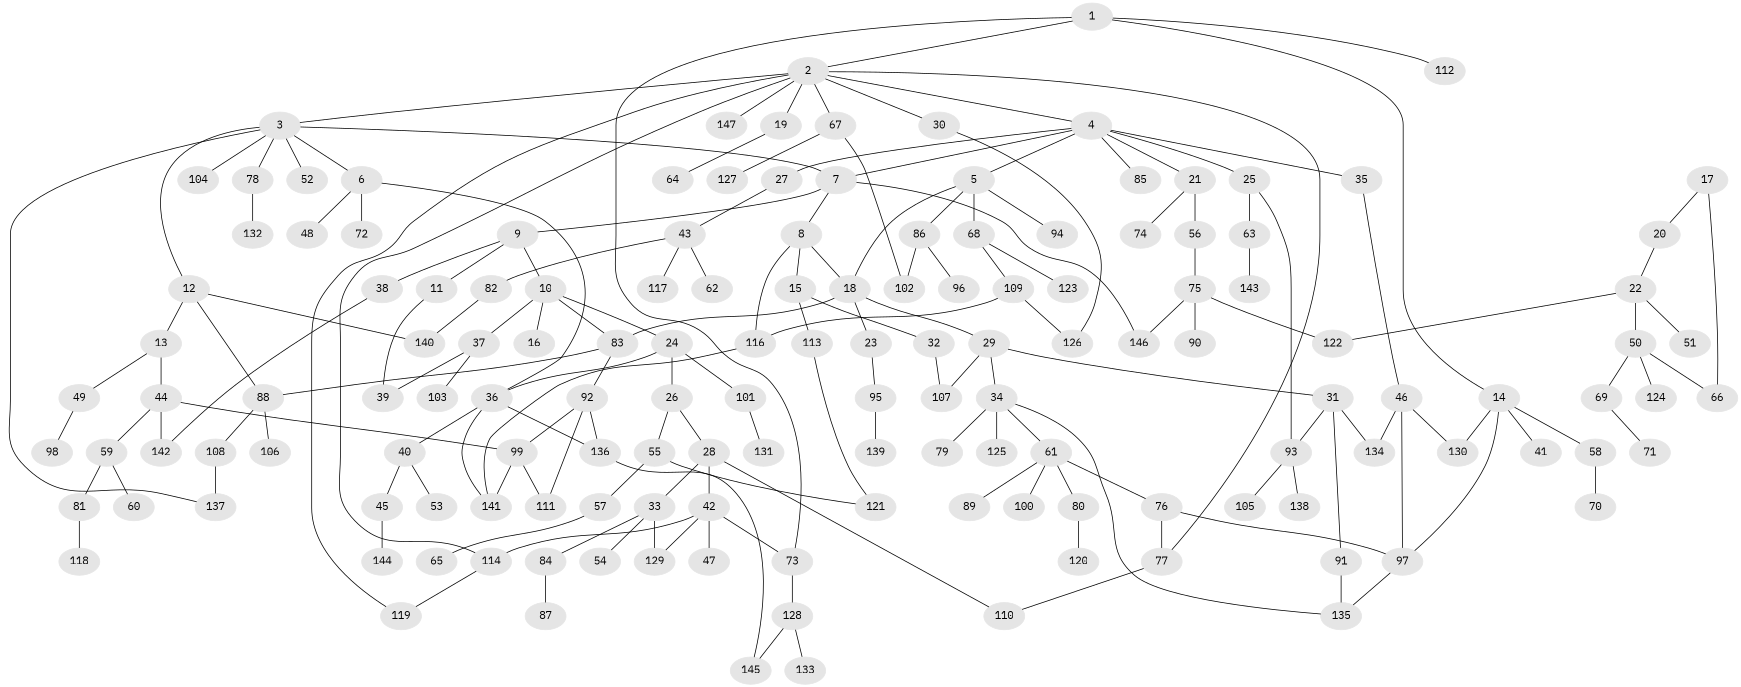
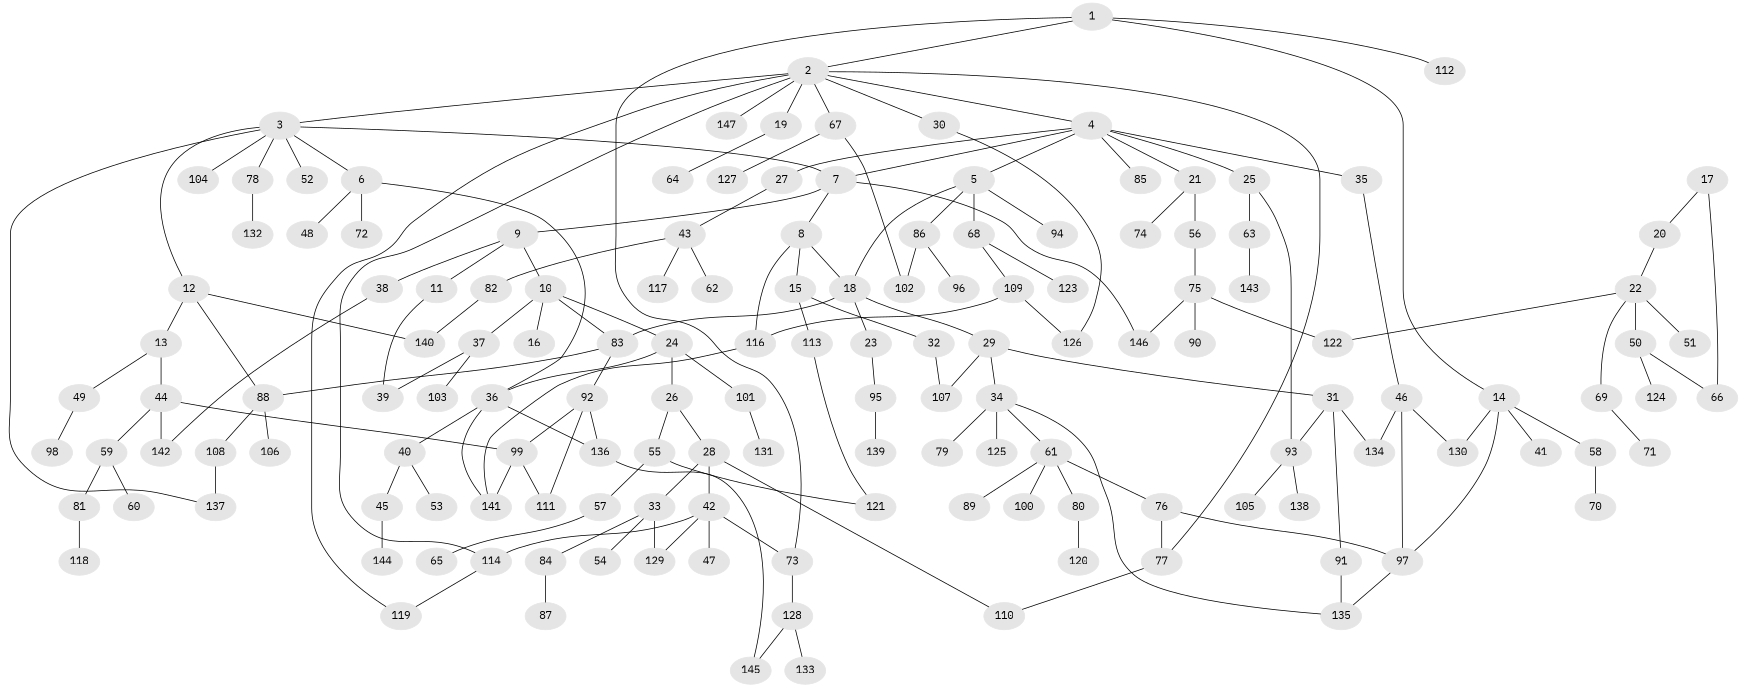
(1619, 371) -> (1605, 340)
